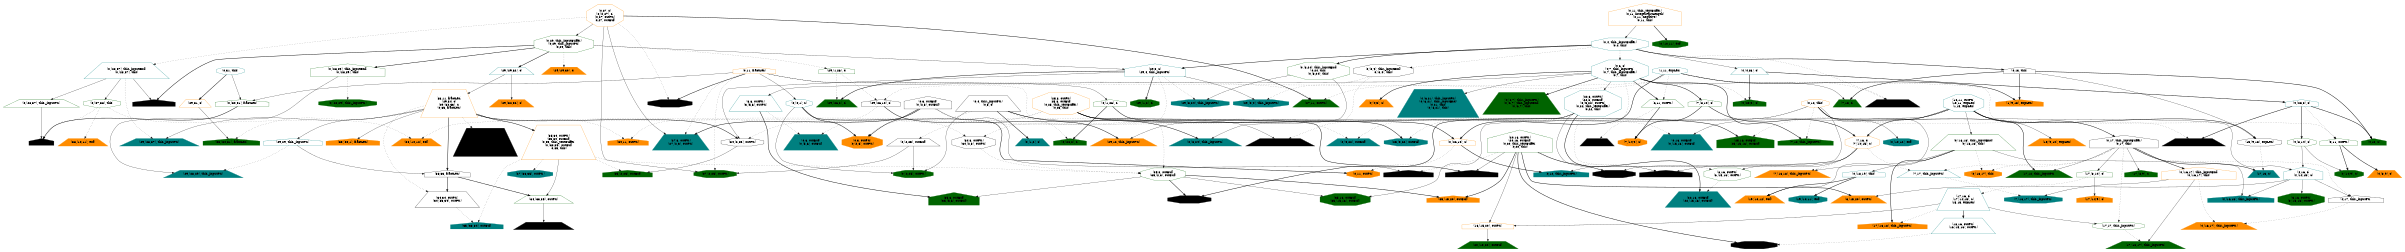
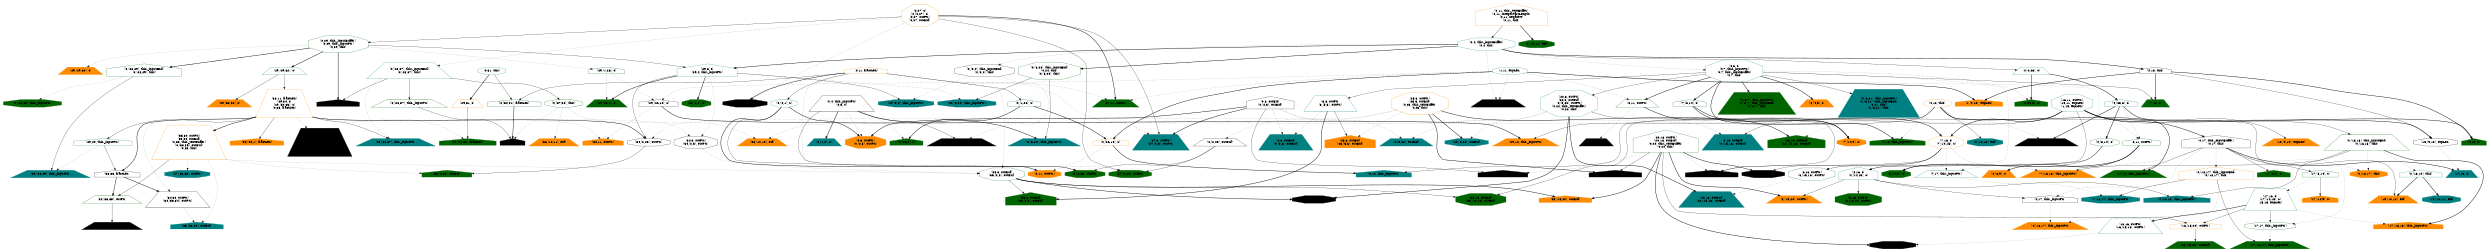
none -> (1350, 142)
(1915, 163) -> (2397, 160)
(2169, 163) -> (2216, 156)
